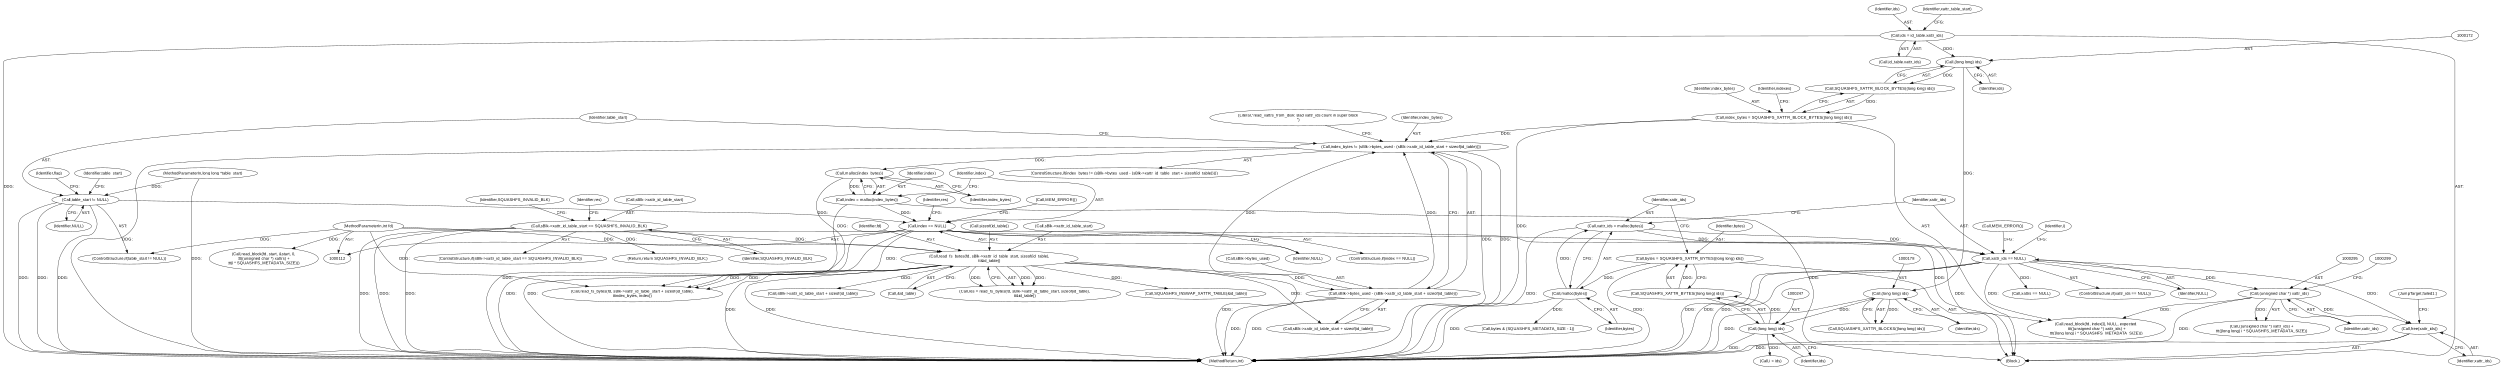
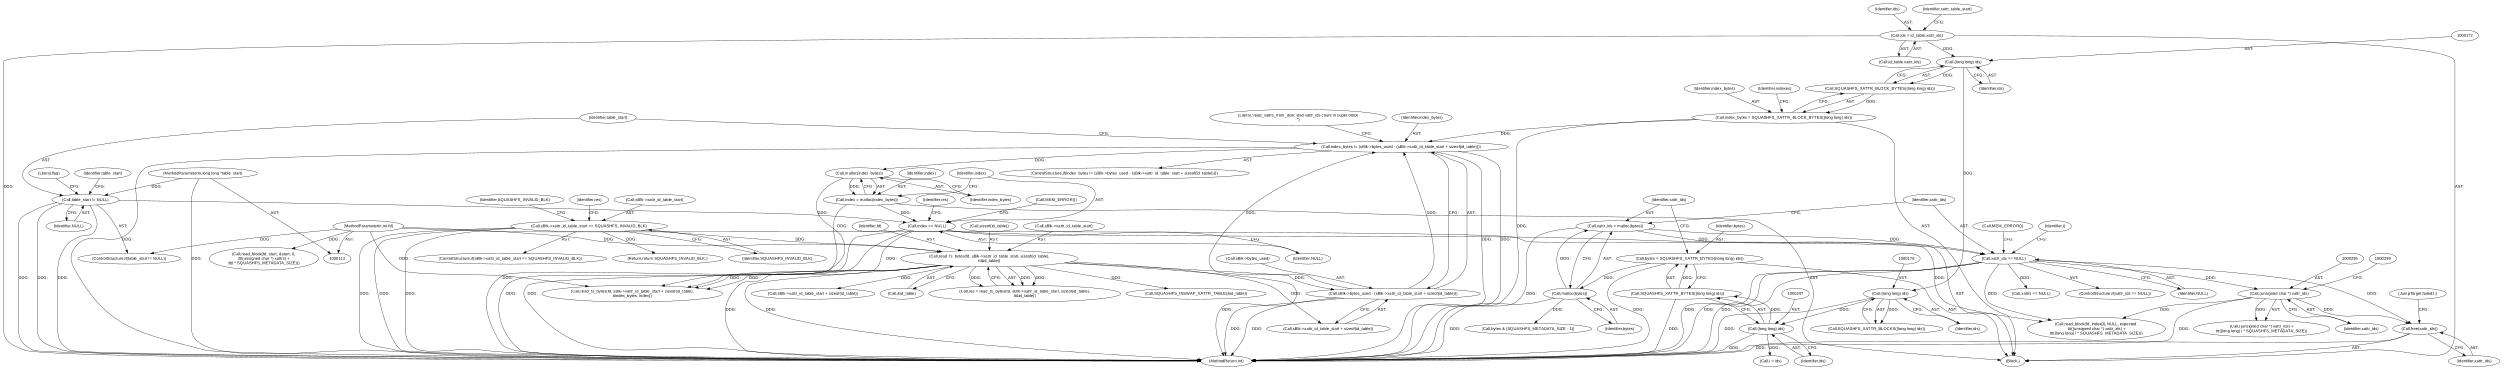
(49, 173) -> (49, 173)
(600, 243) -> (270, 215)
(1382, 259) -> none
(1815, 278) -> (1815, 278)
(1961, 294) -> (1961, 294)
none -> (1483, 360)
